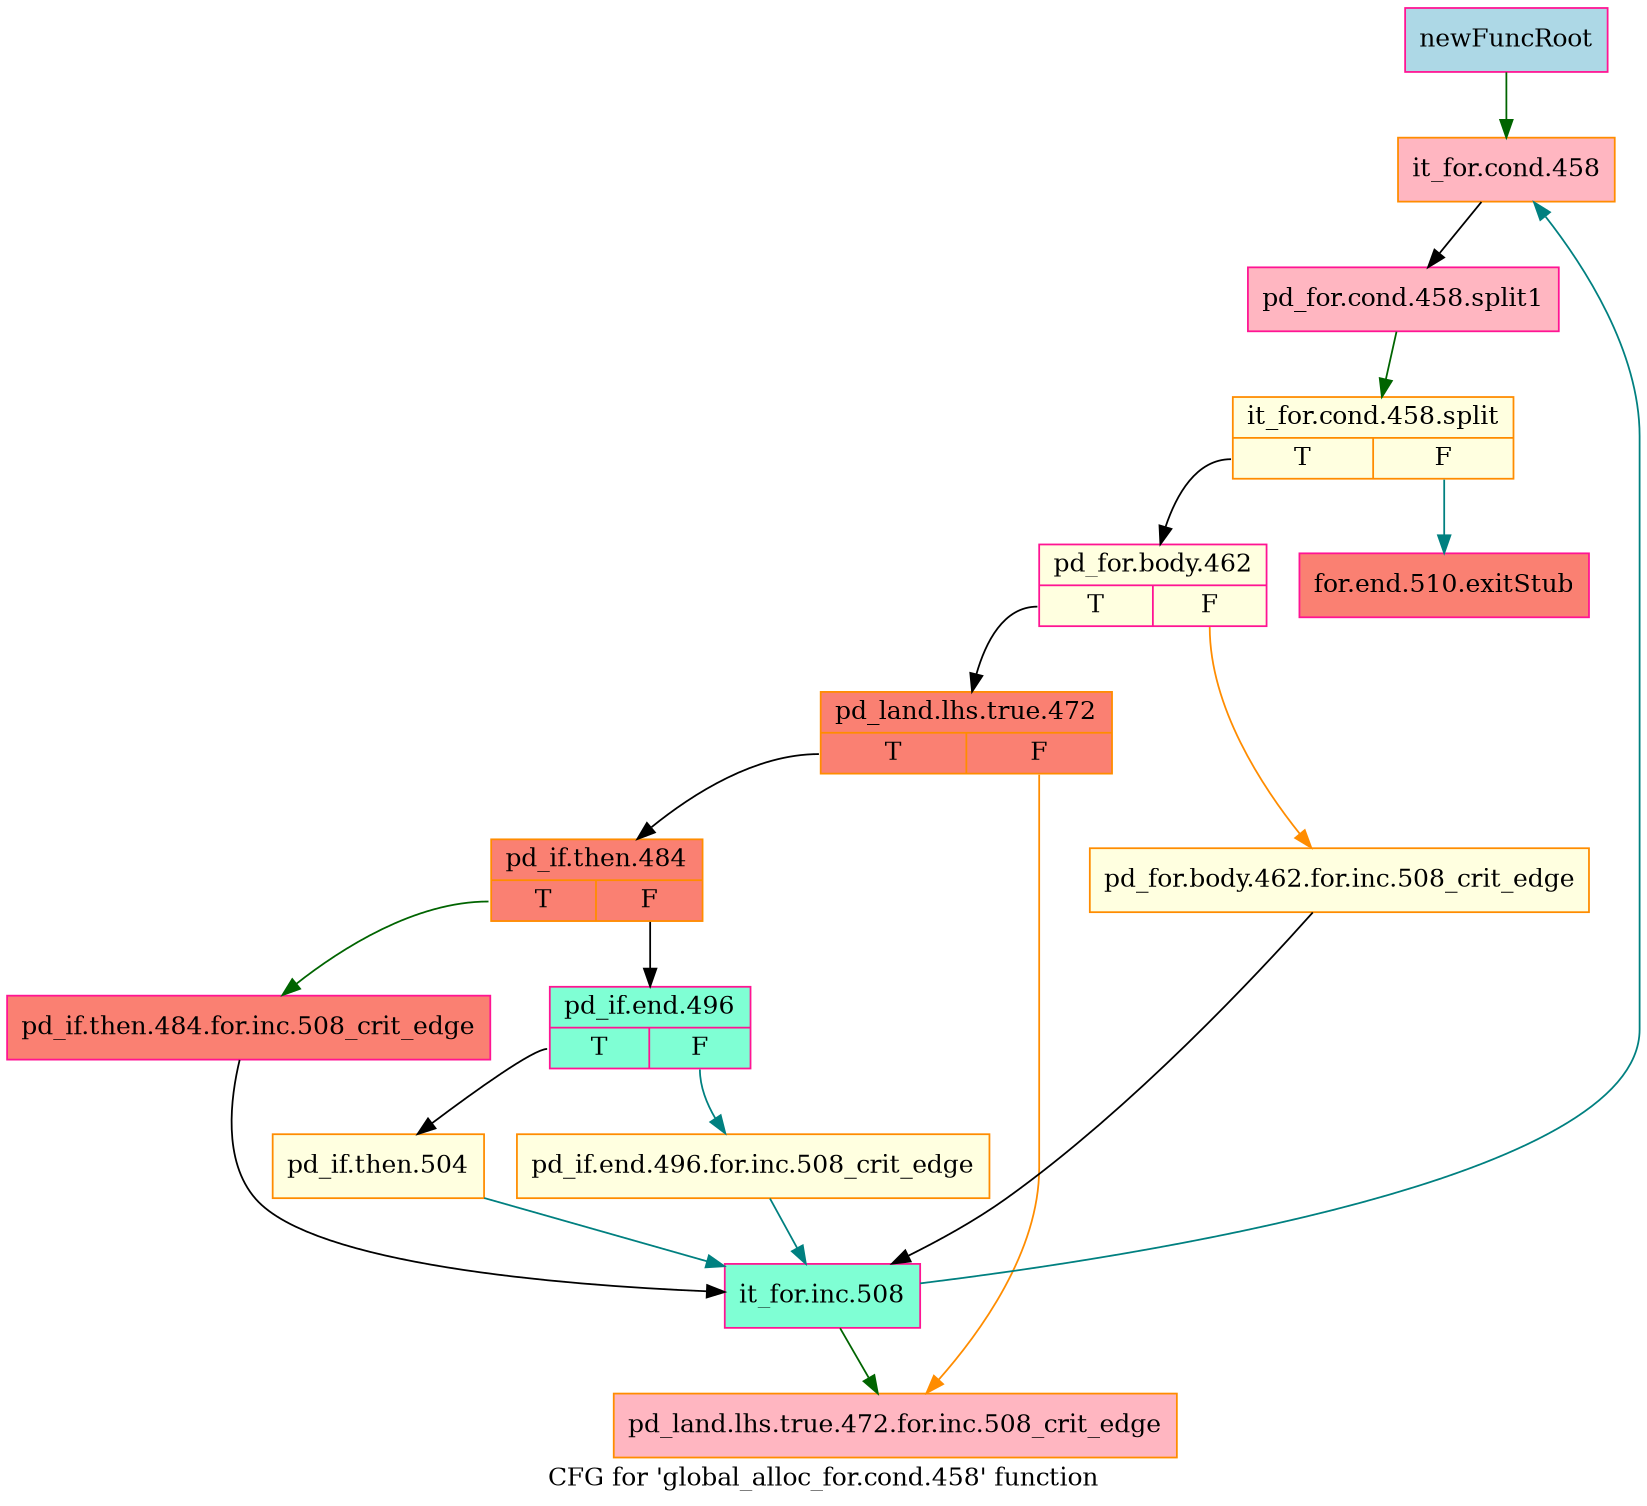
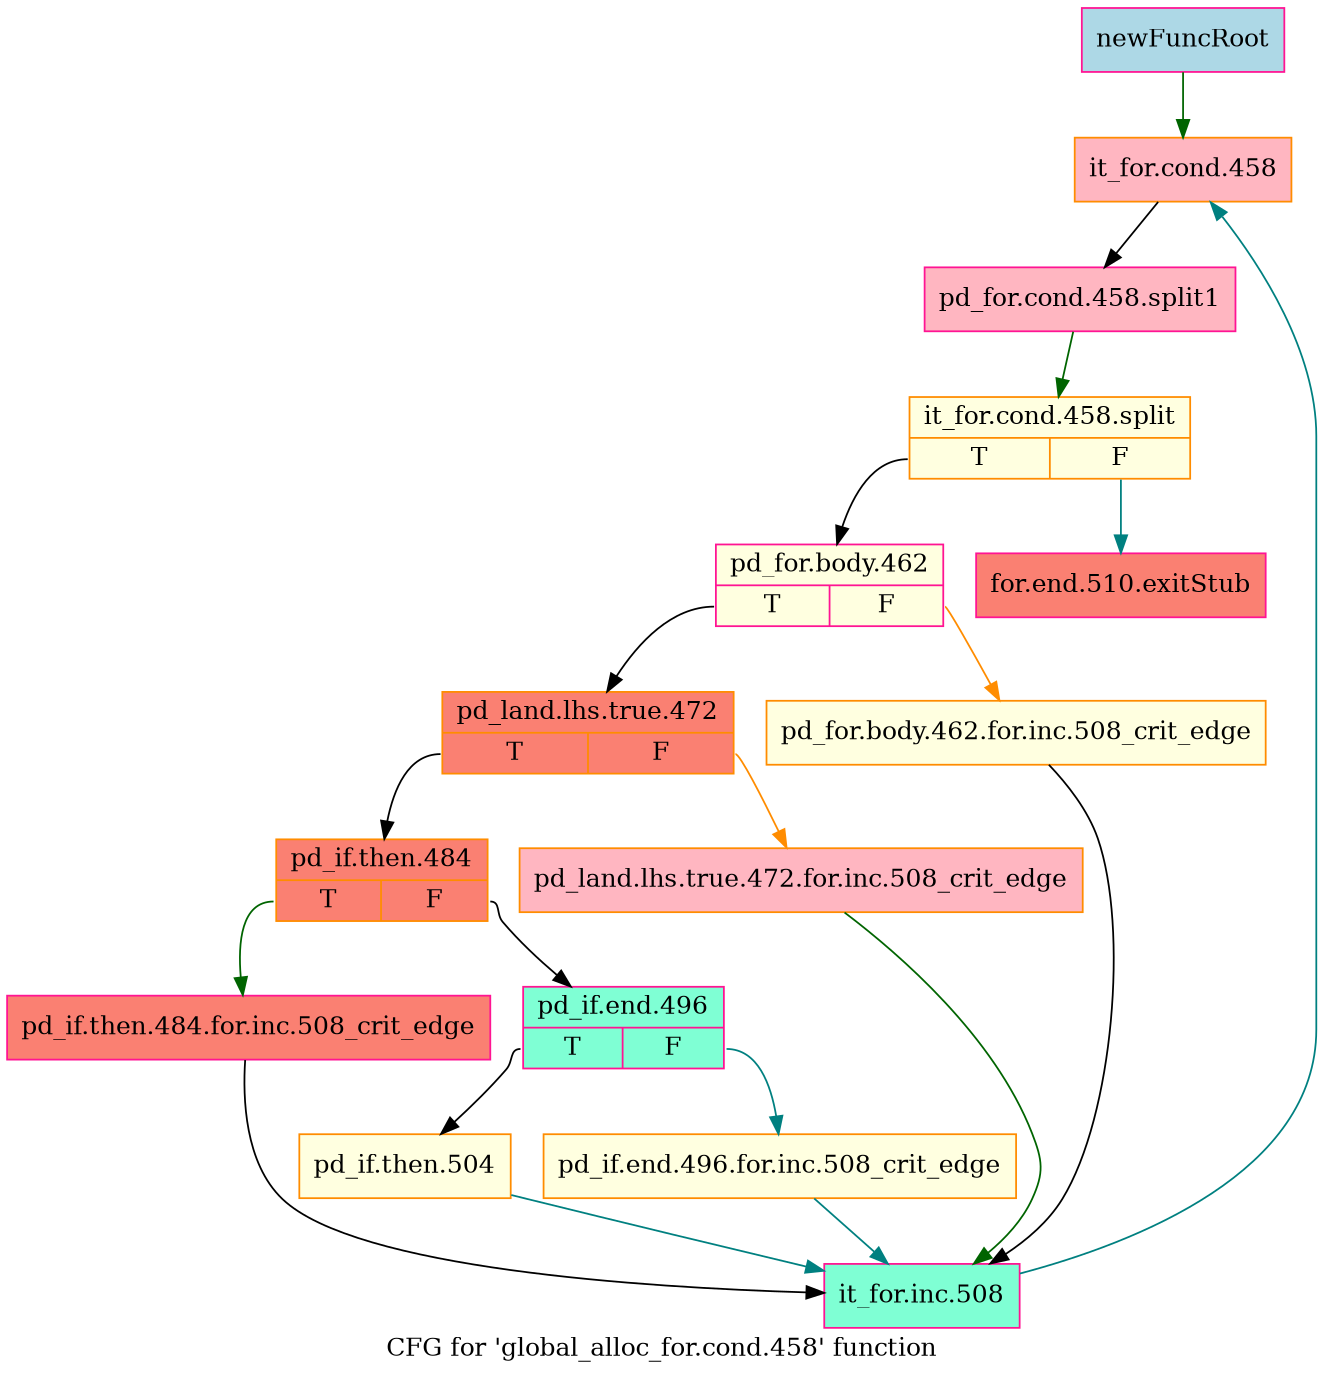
(854, 1353) -> (996, 1065)
